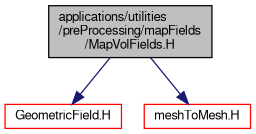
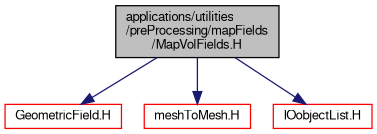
none -> (323, 116)
